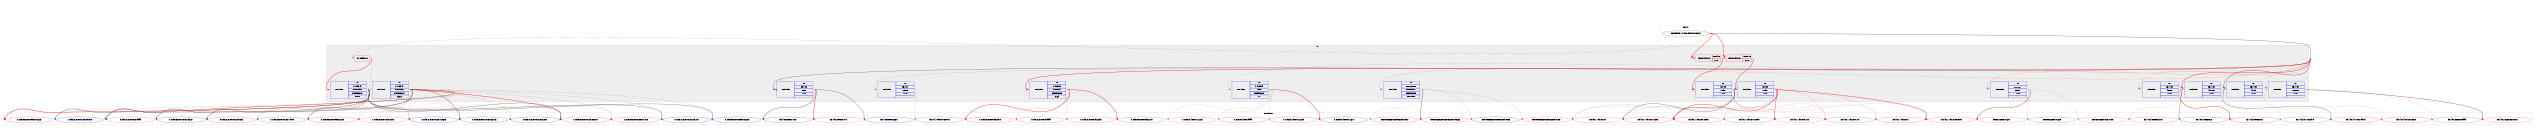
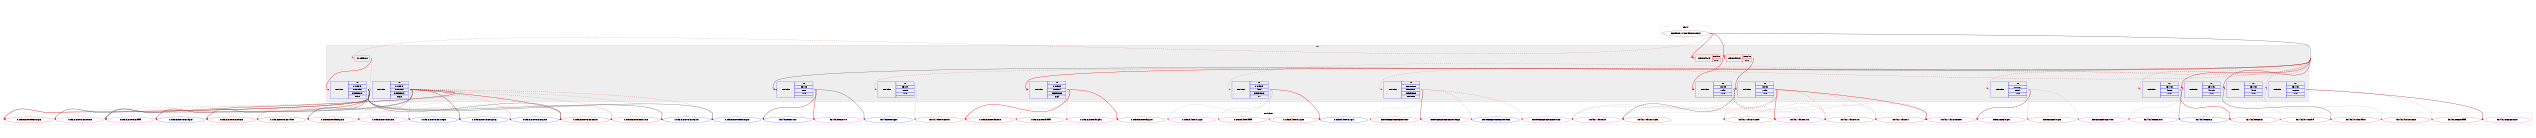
(80, 120) -> (80, 120)
(1698, 120) -> none
